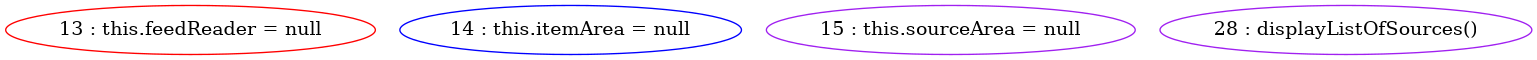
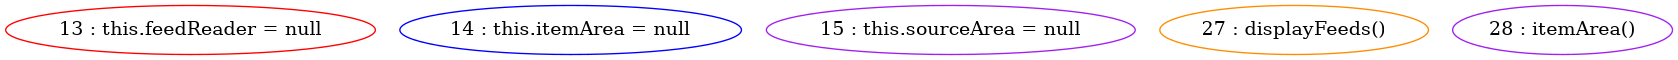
none -> (1294, 30)
(1346, 30) -> (1563, 30)
